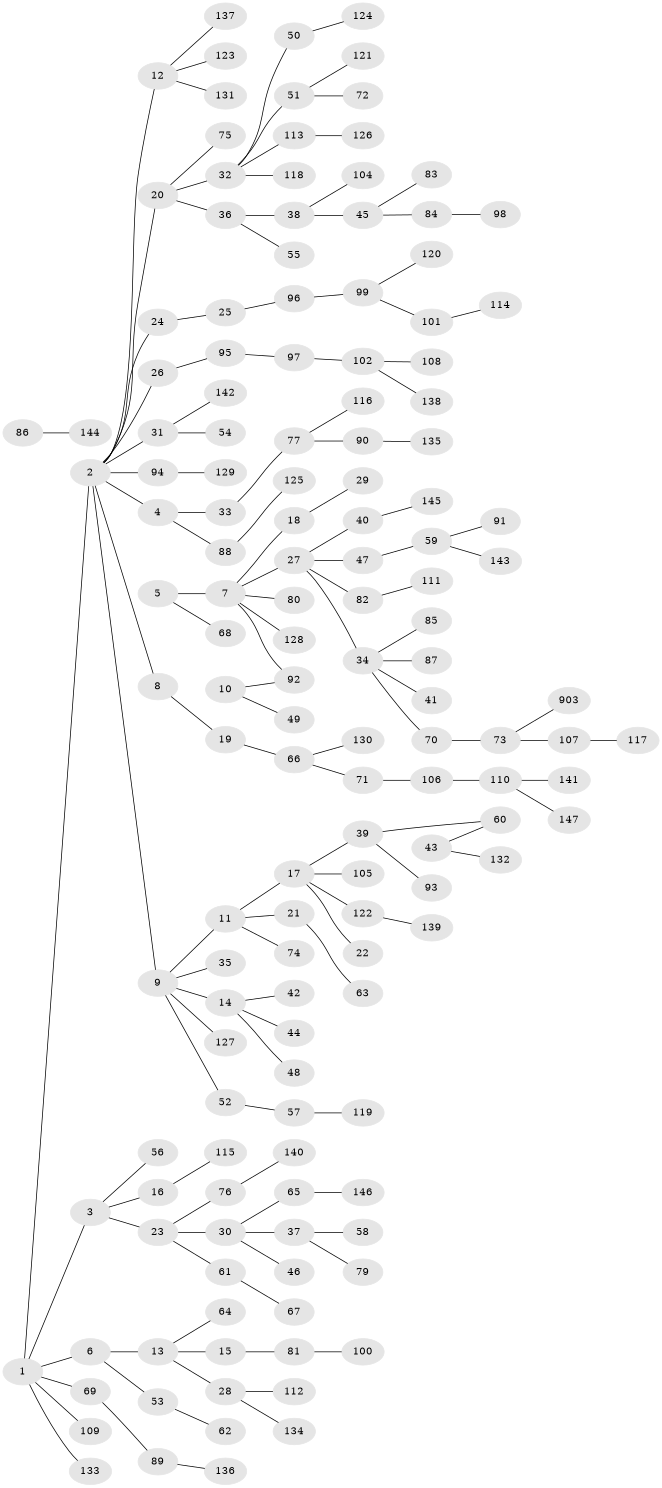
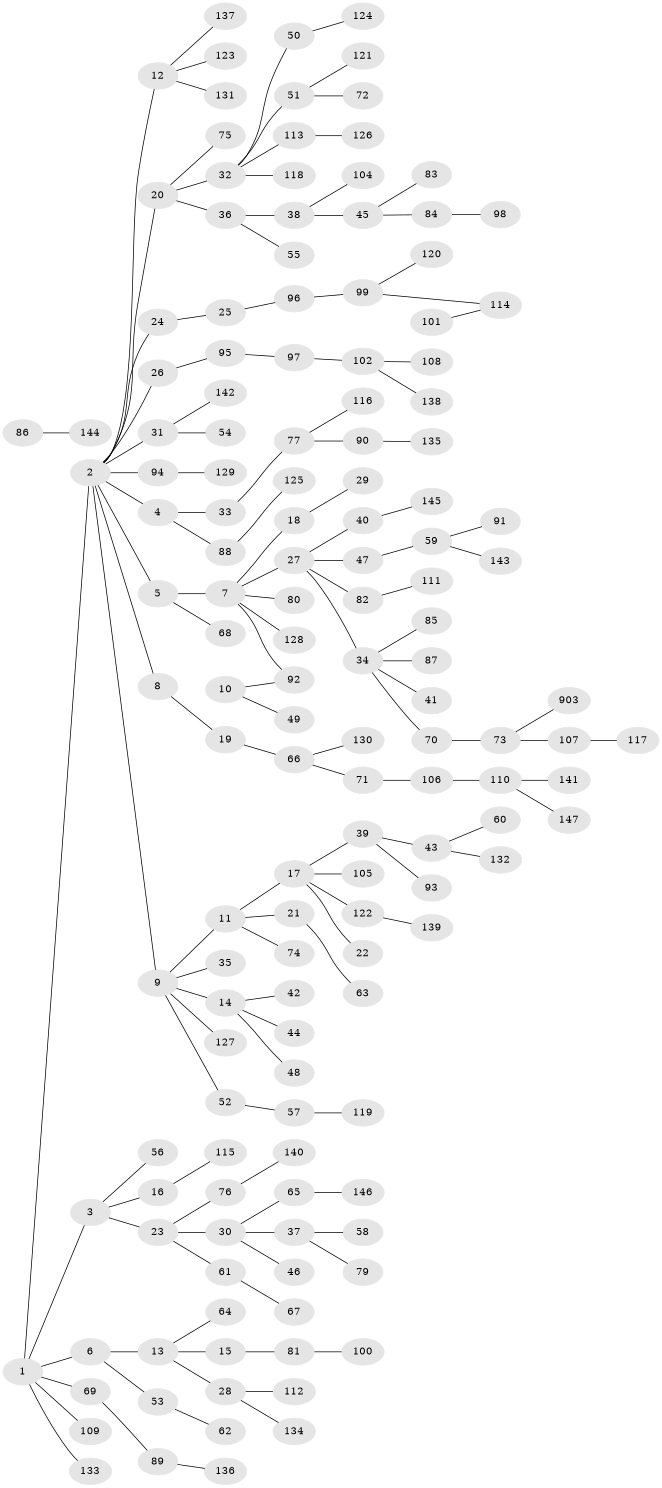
(397, 307) -> (431, 299)
none -> (124, 533)
(432, 826) -> (397, 841)
